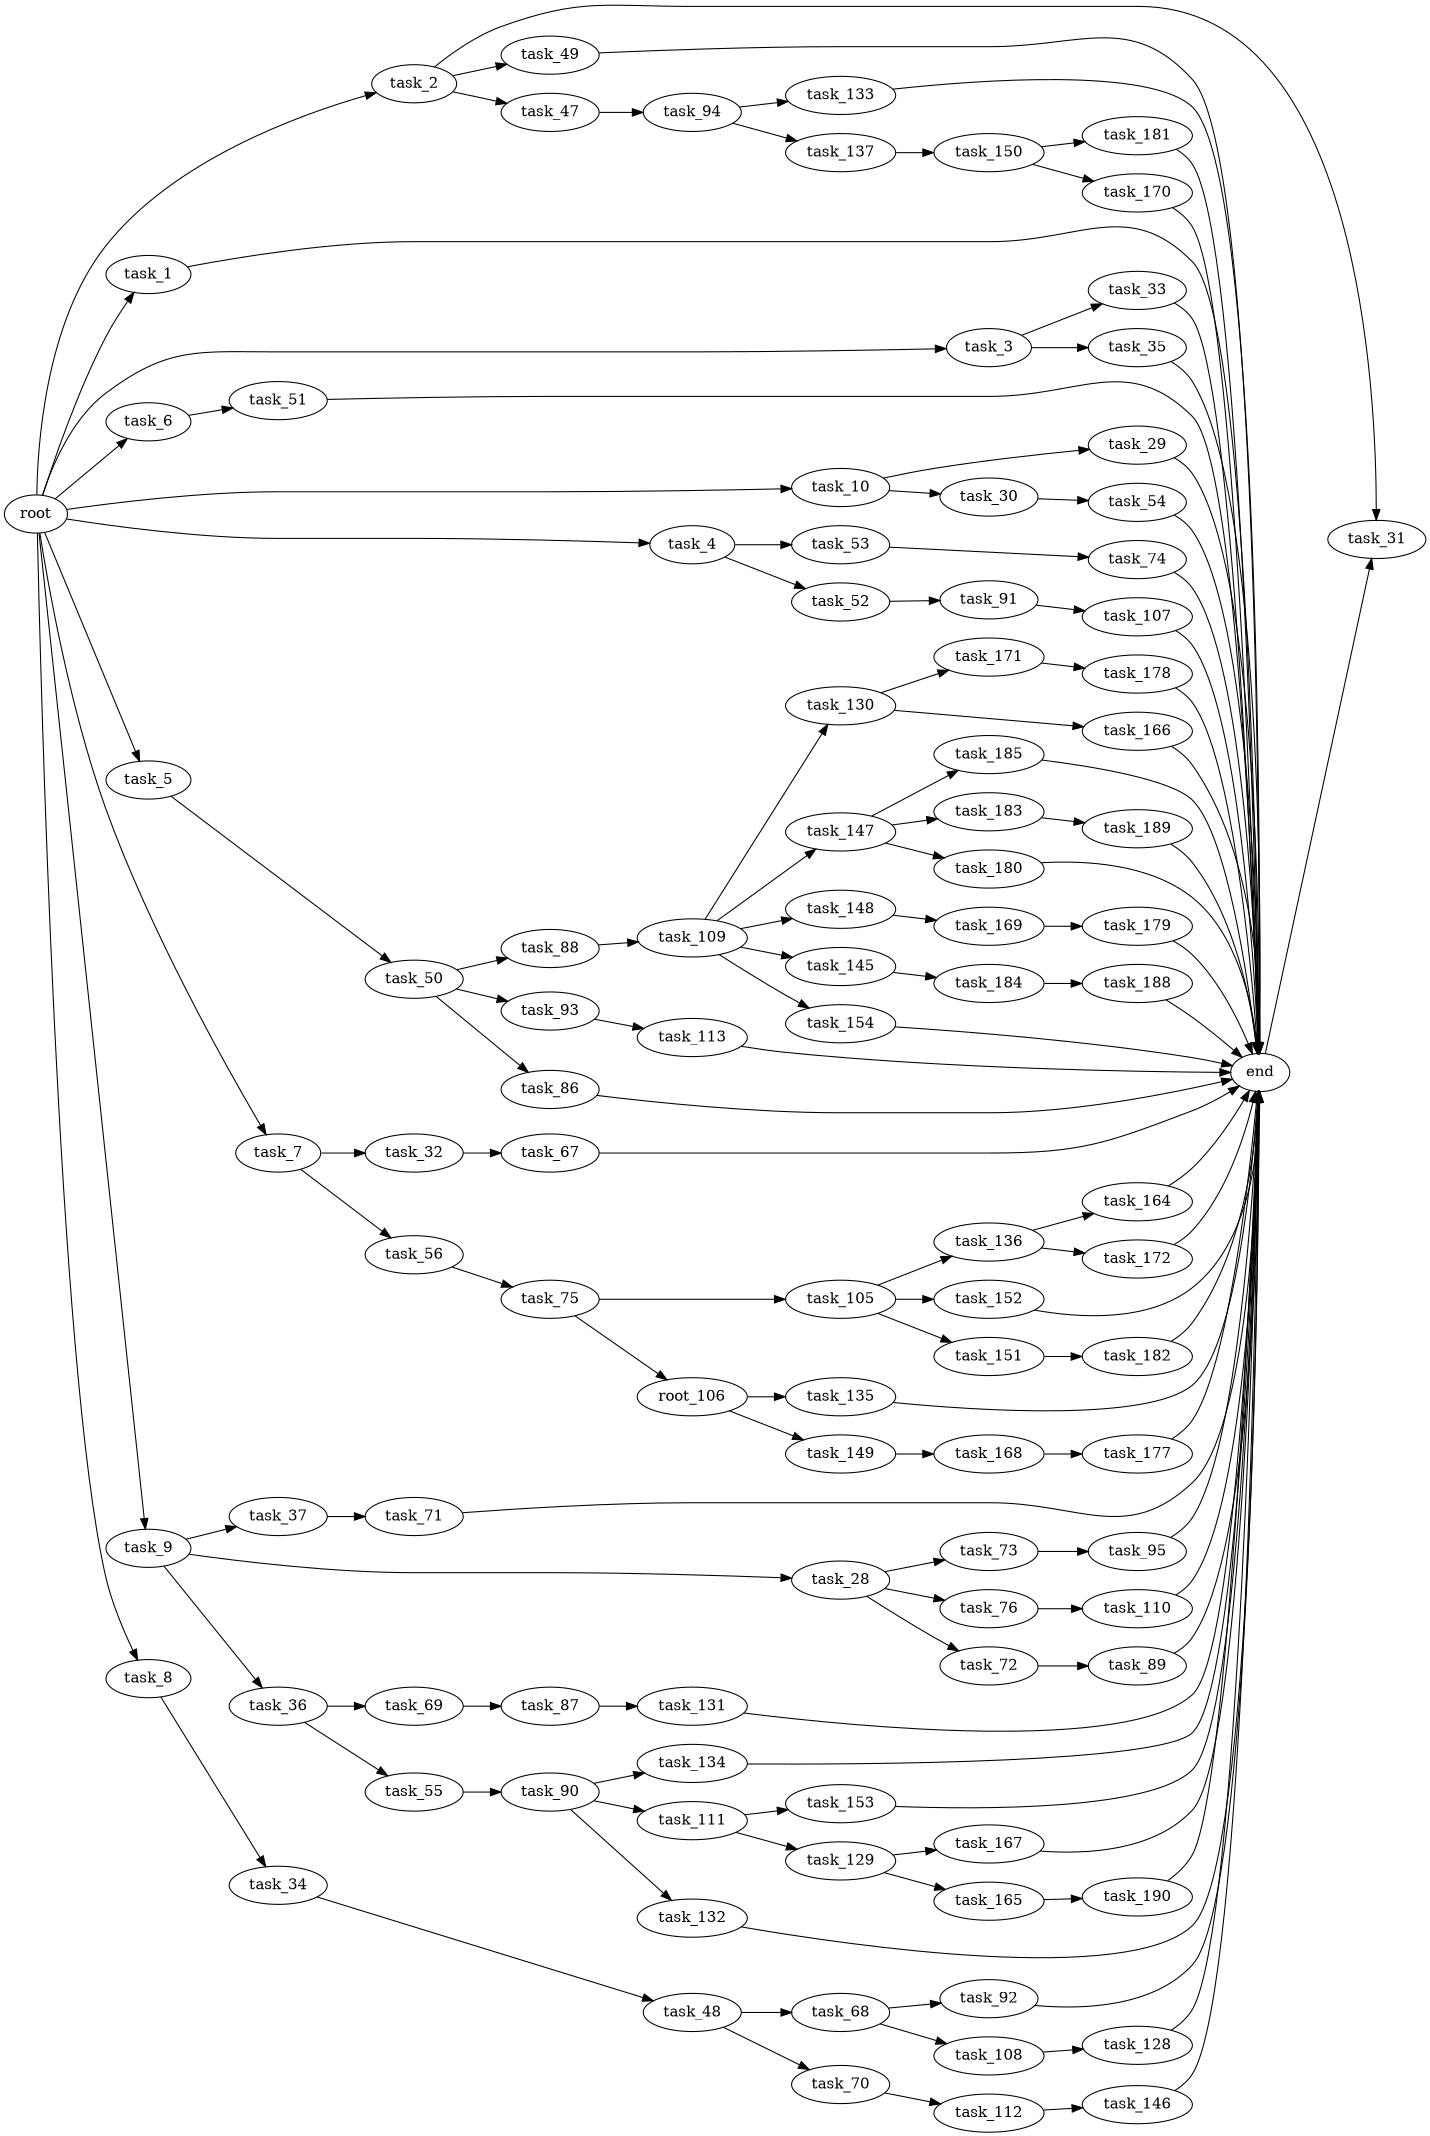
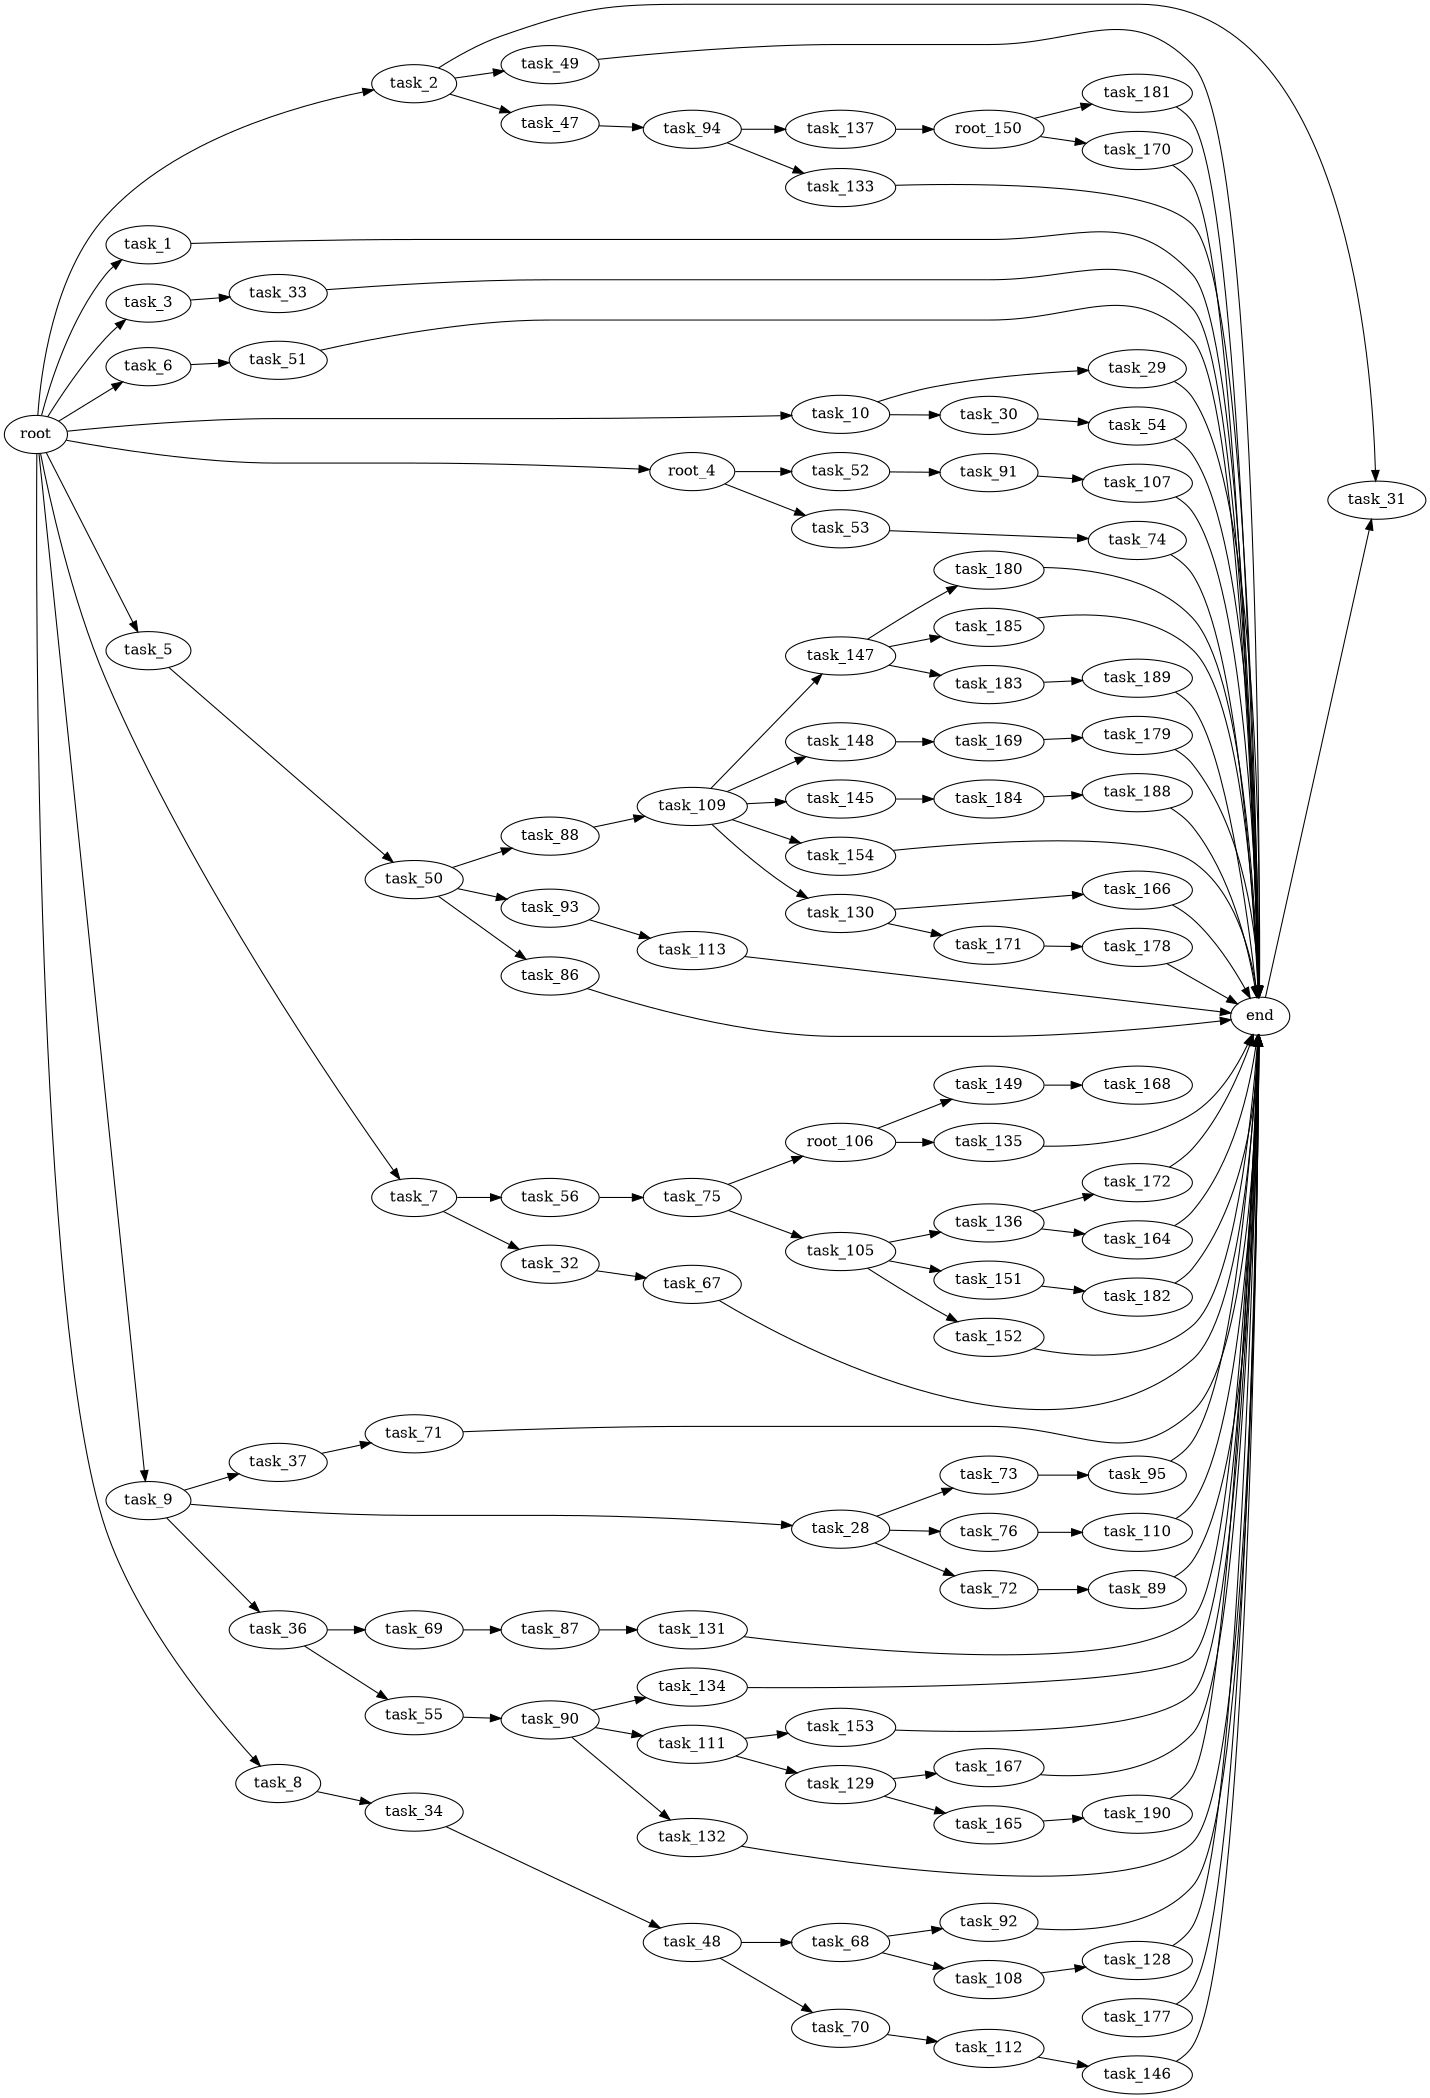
(989, 153) -> (989, 129)
(1137, 348) -> none
(692, 545) -> (692, 472)
(1058, 1454) -> none
